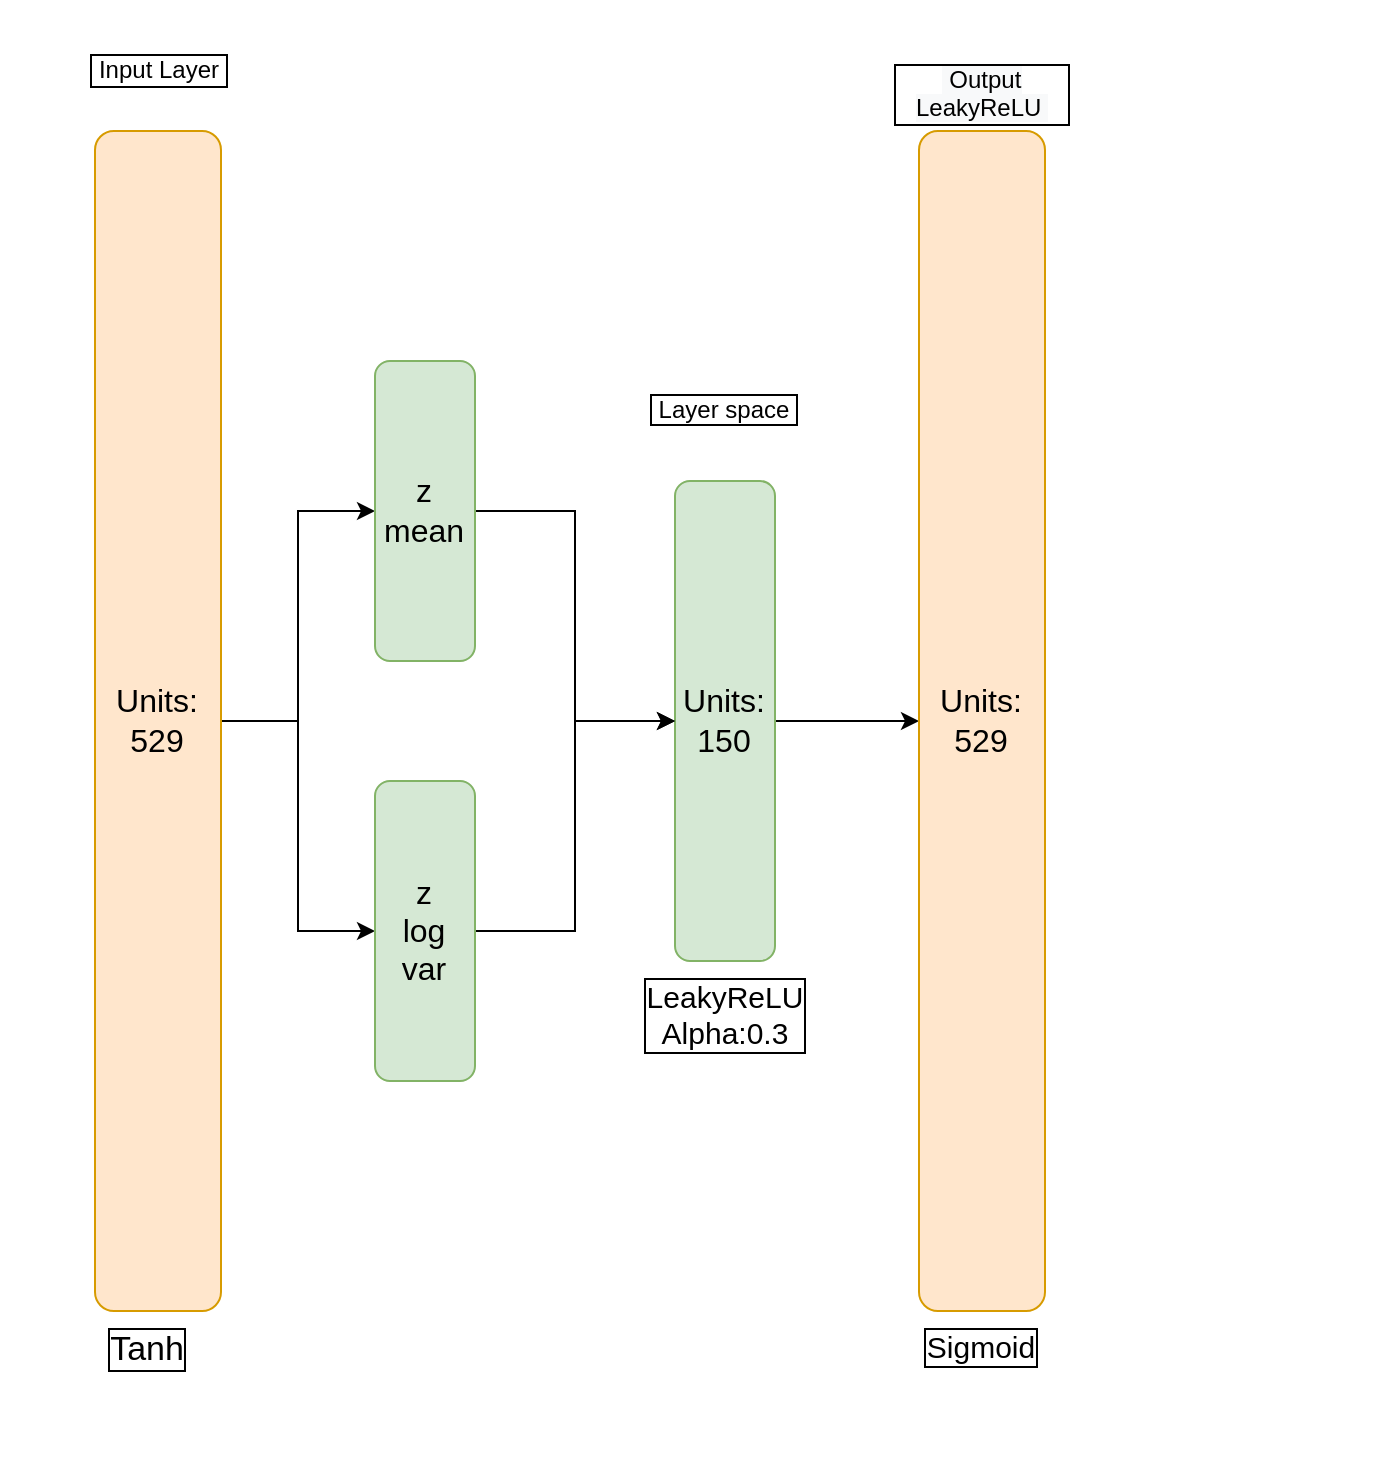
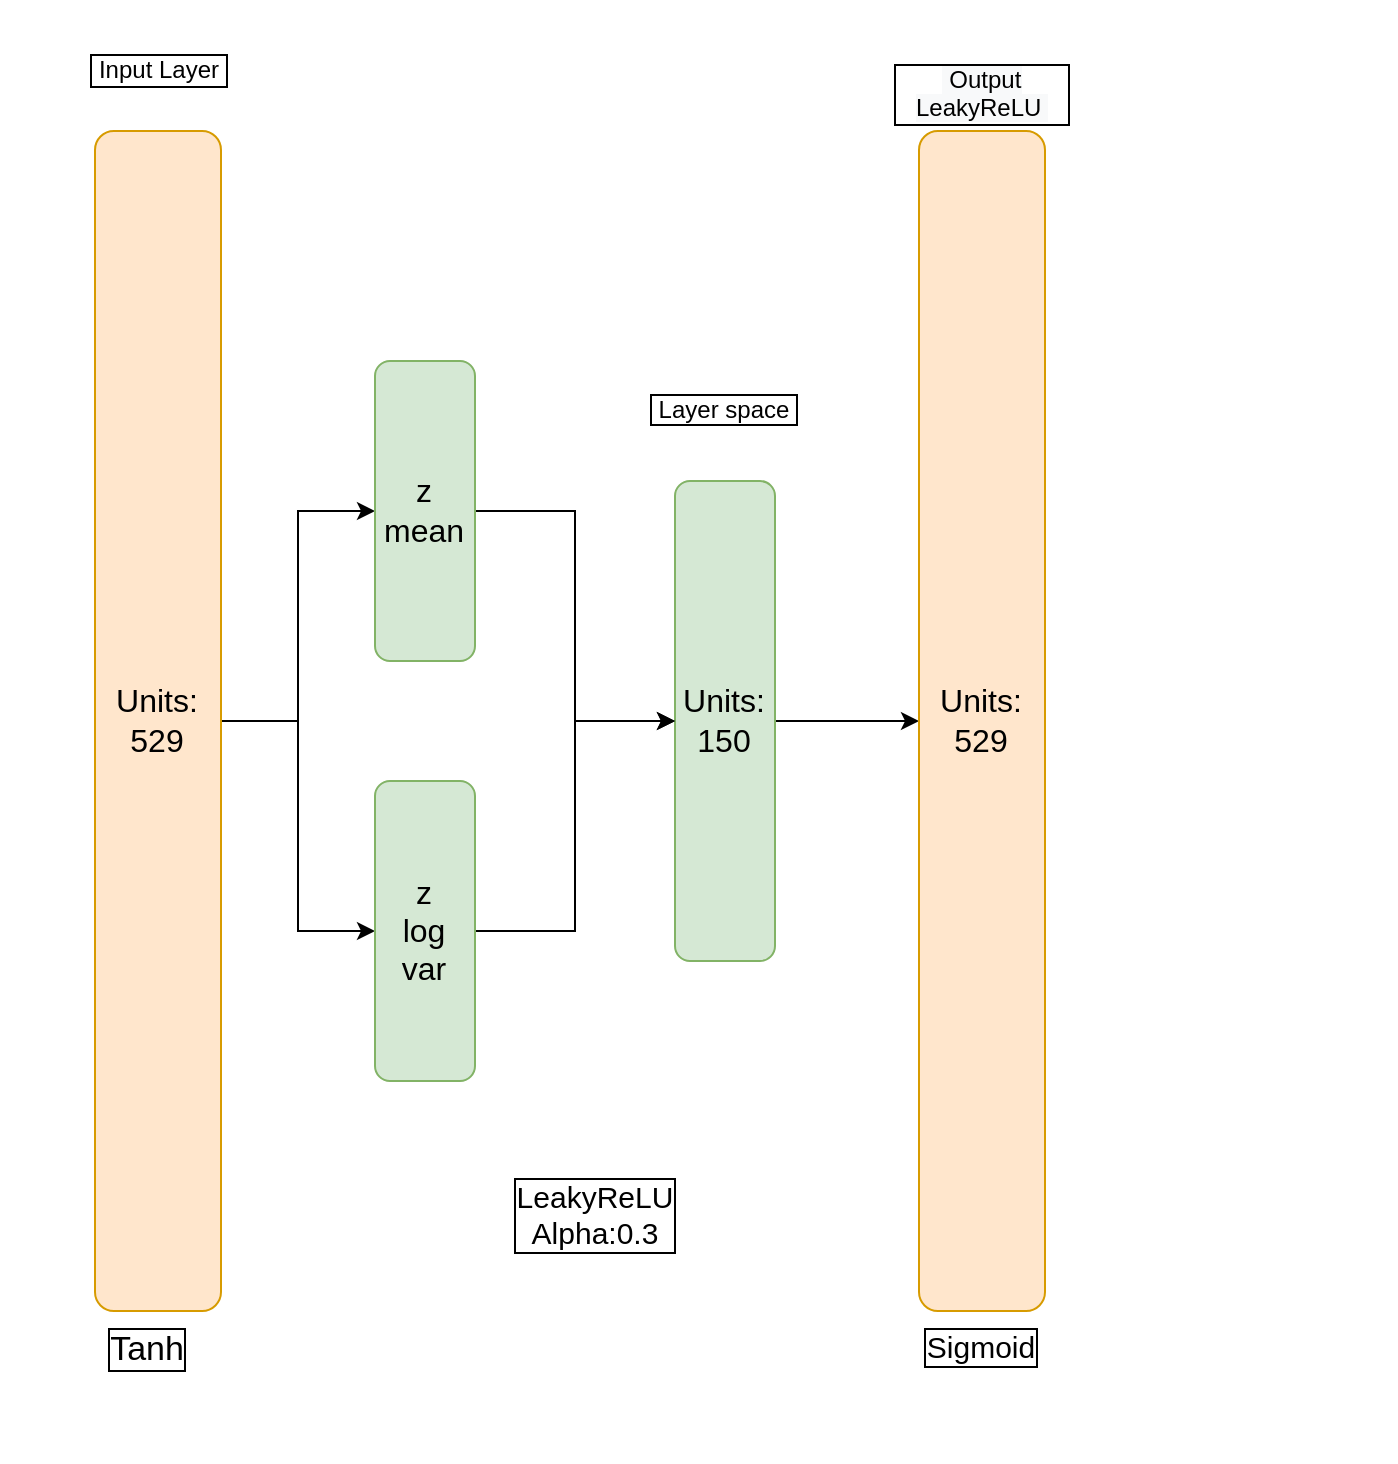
(725, 1016) -> (595, 1216)
